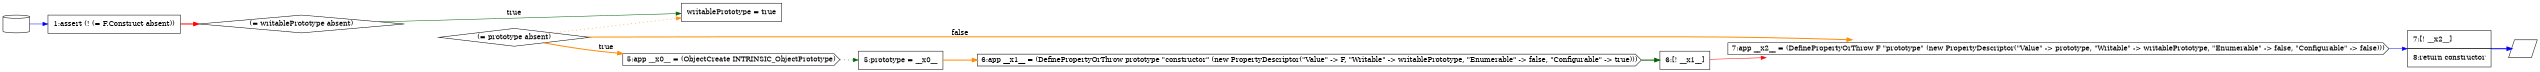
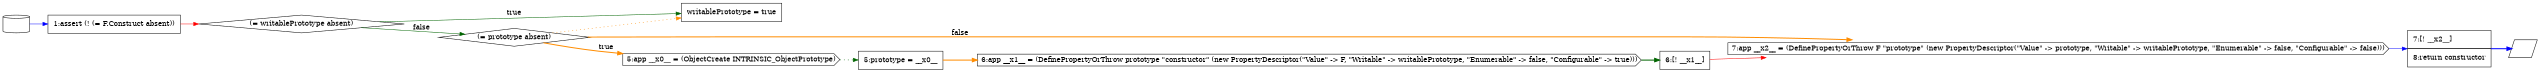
(187, 24) -> (187, 24)
none -> (411, 31)
